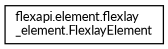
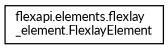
(84, 25) -> (84, 25)
